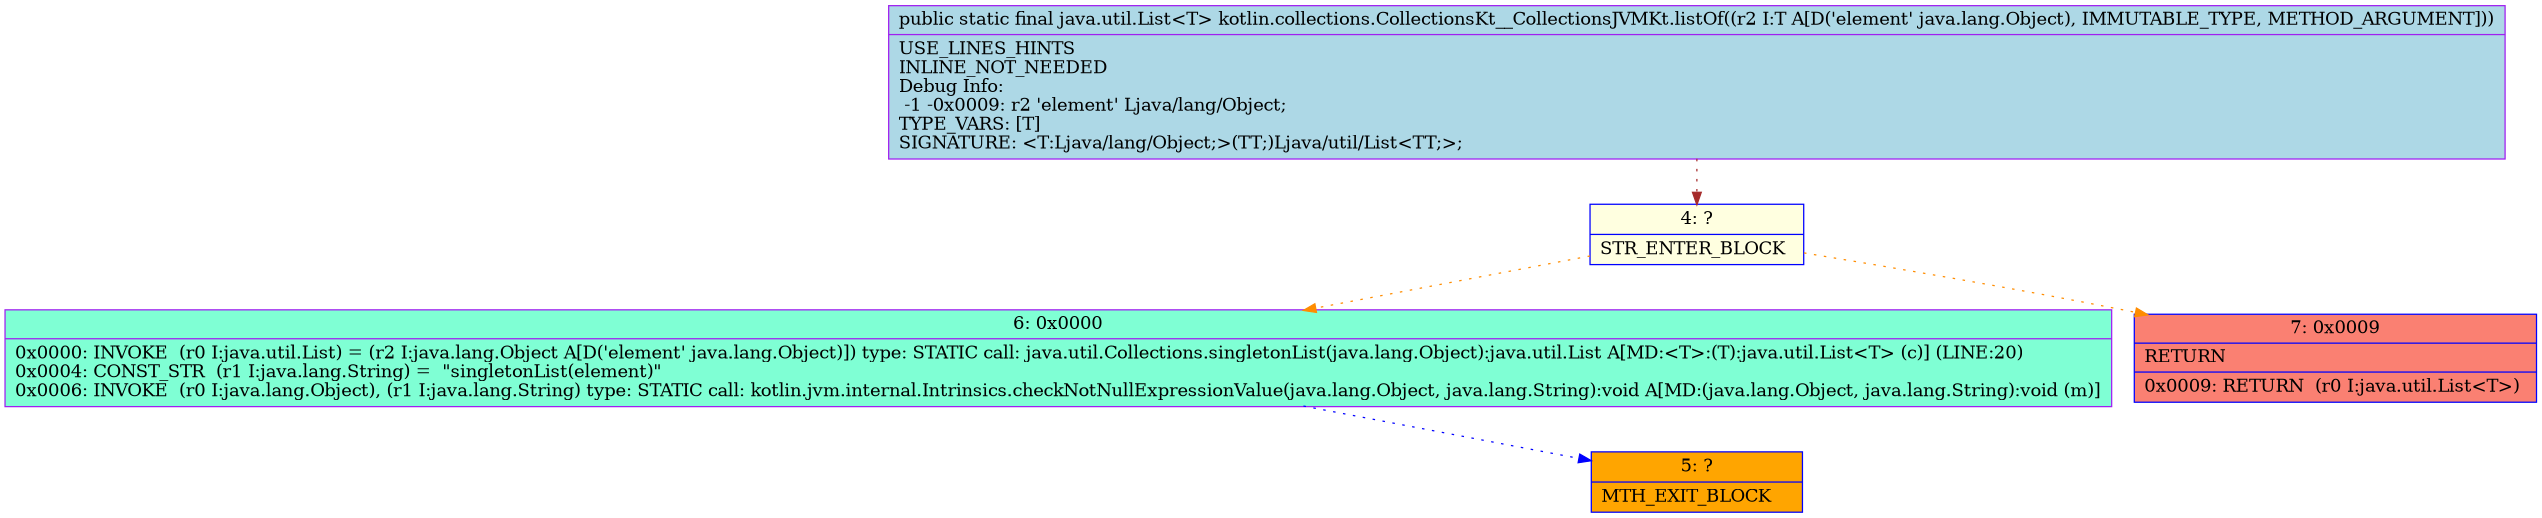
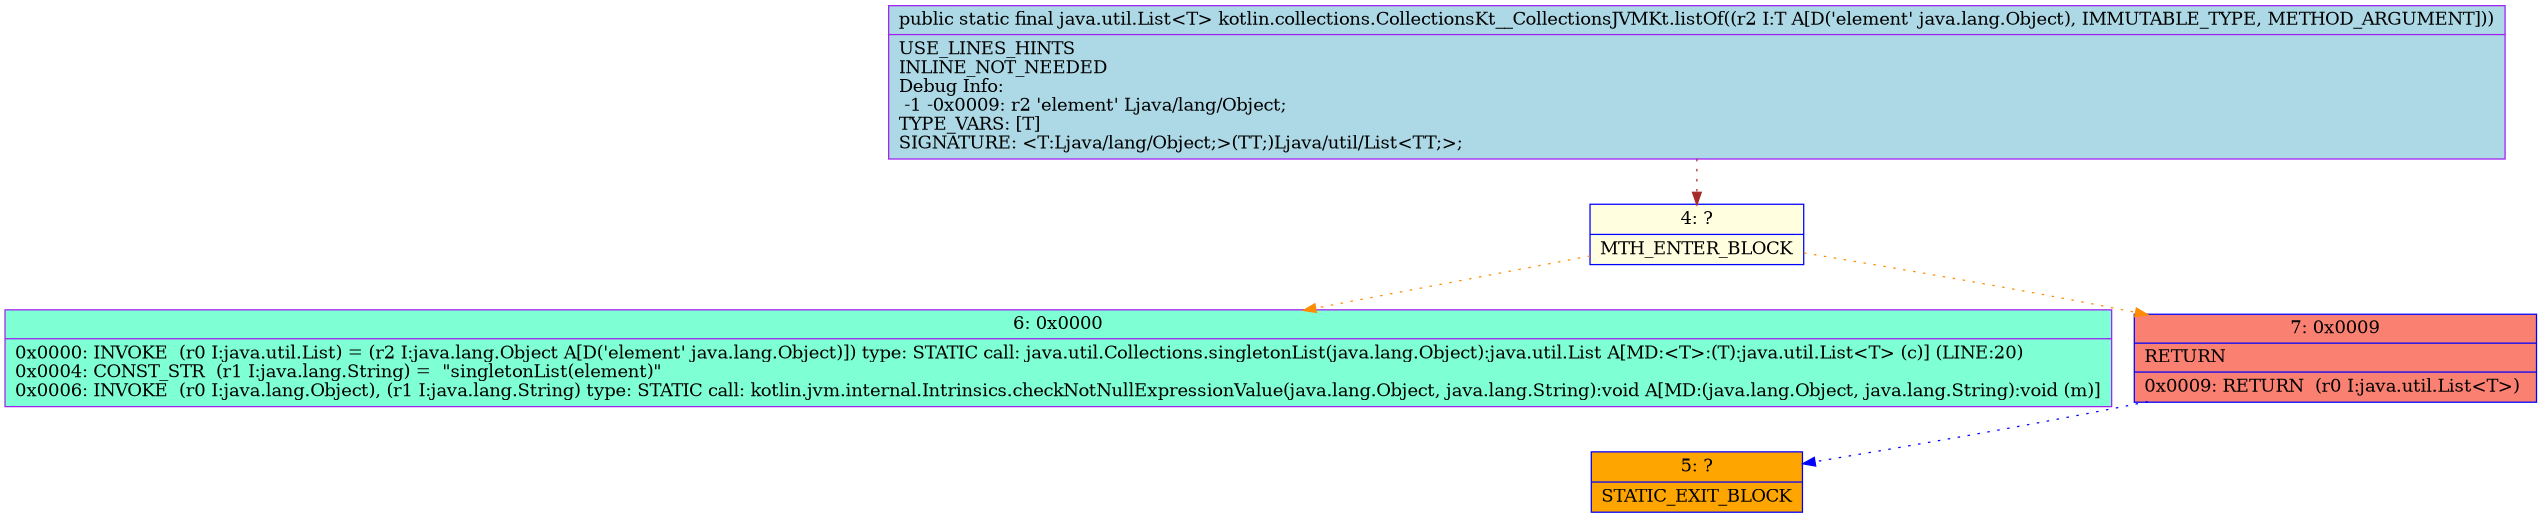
(1693, 249) -> (1697, 249)
(1441, 432) -> (1982, 433)
(1687, 496) -> (1697, 496)
